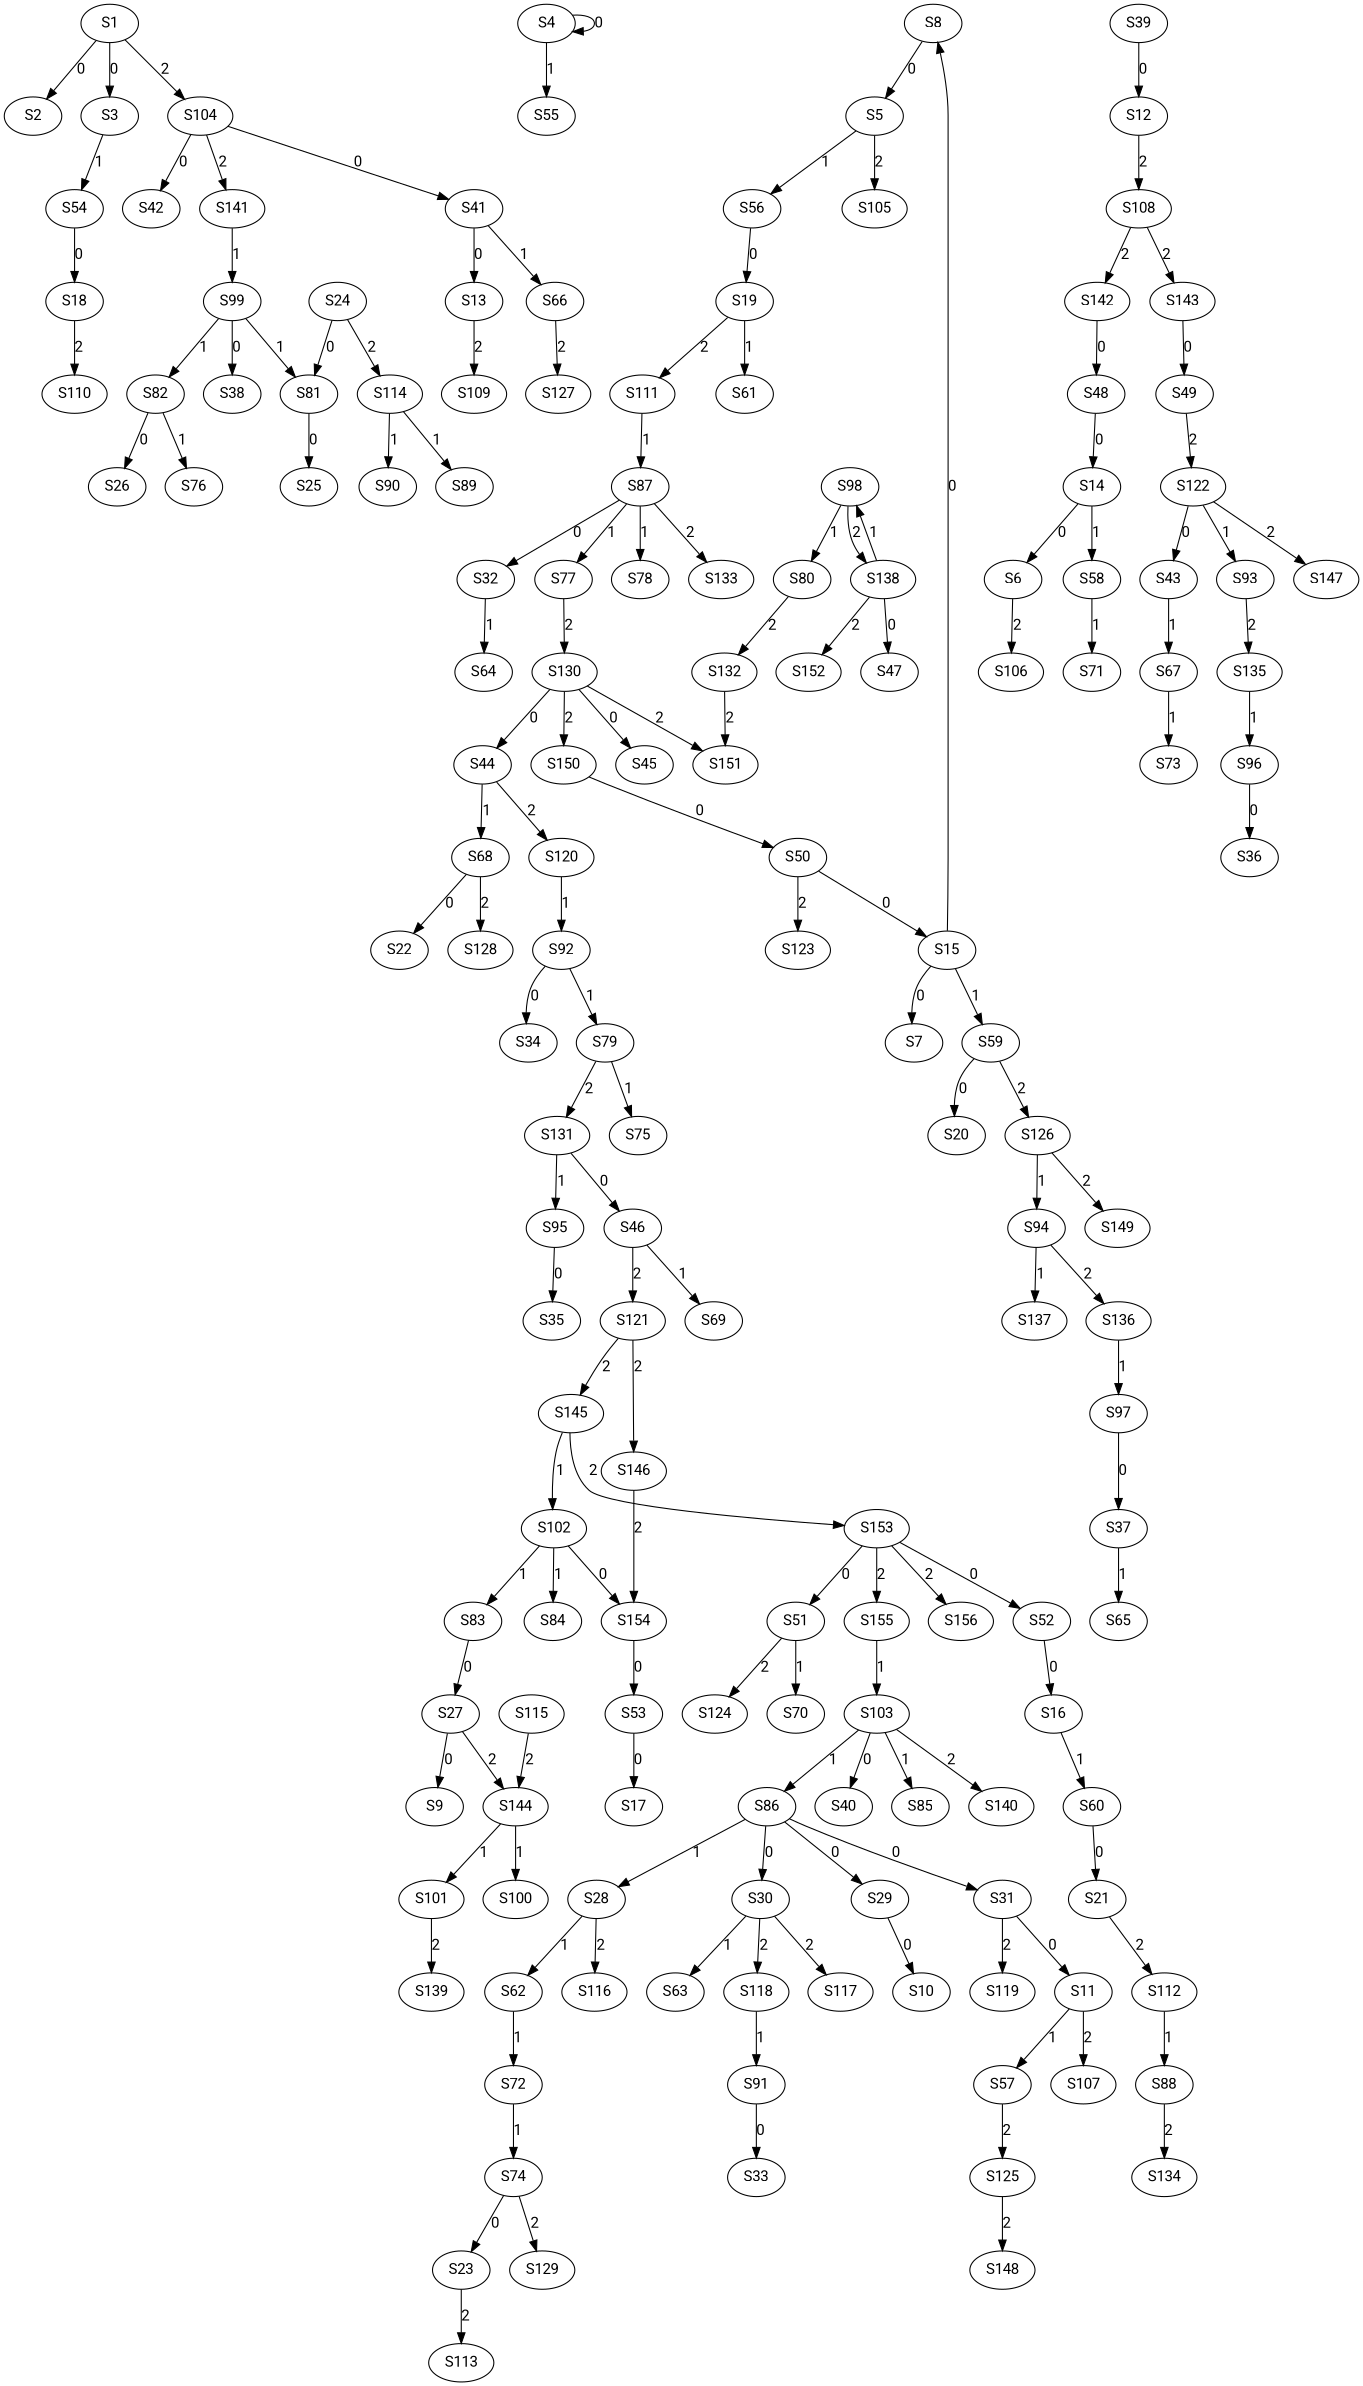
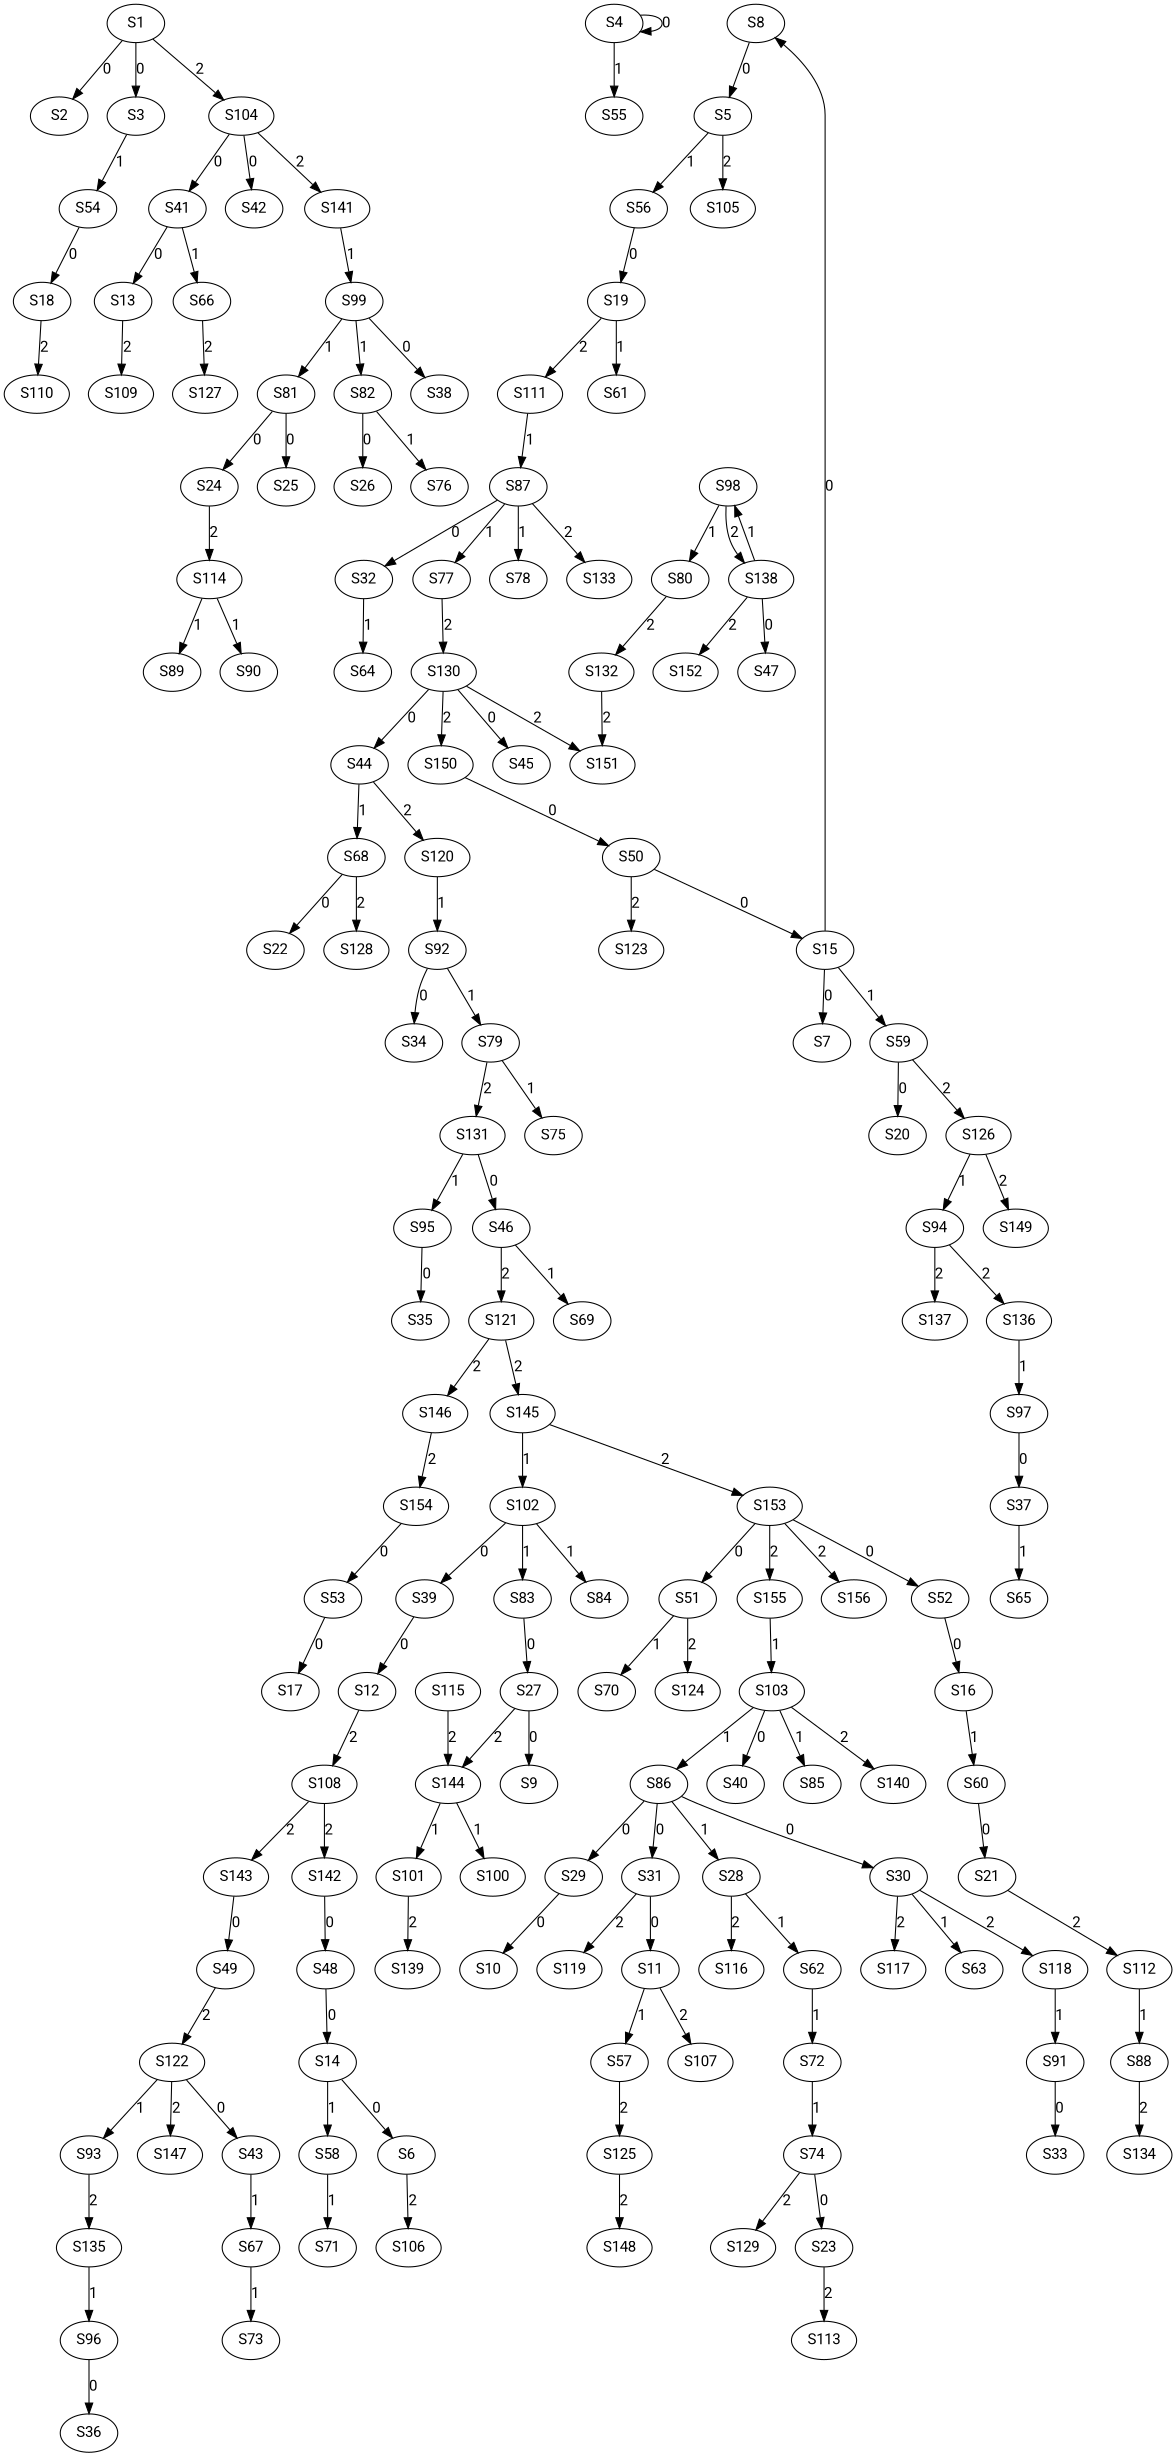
(325, 343) -> (251, 436)
(1041, 1275) -> (939, 1275)
(590, 1571) -> (477, 1549)
